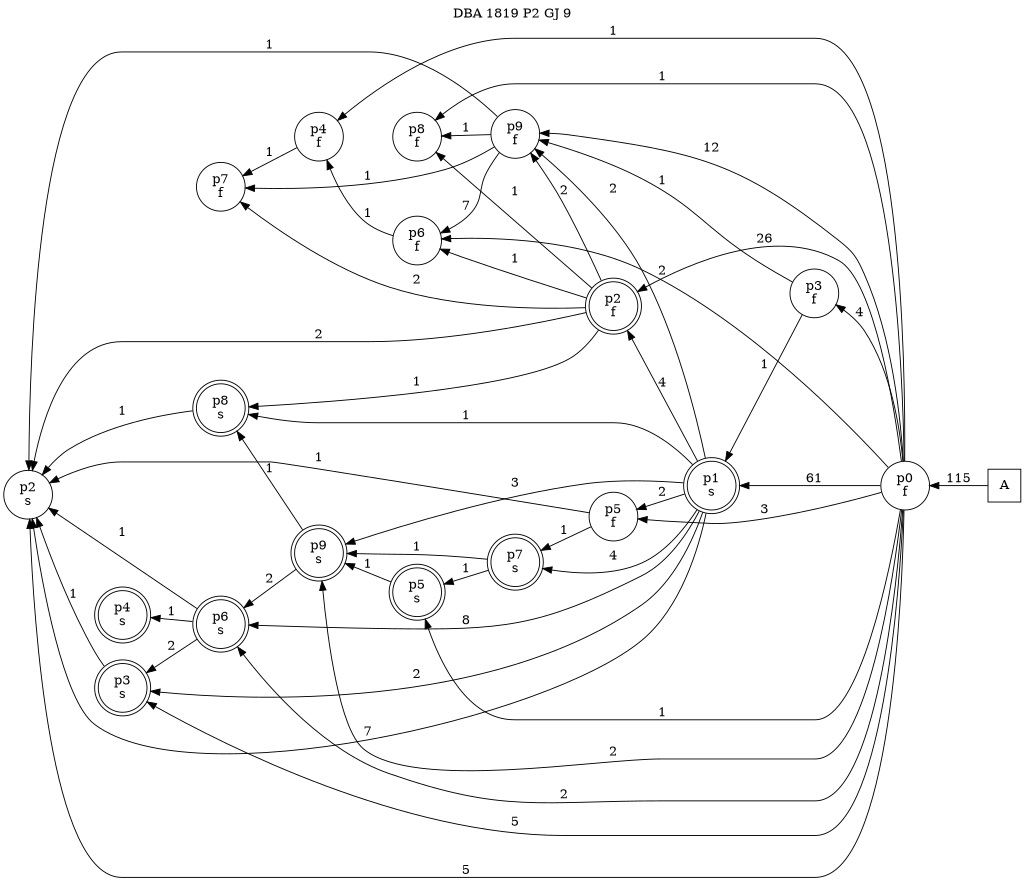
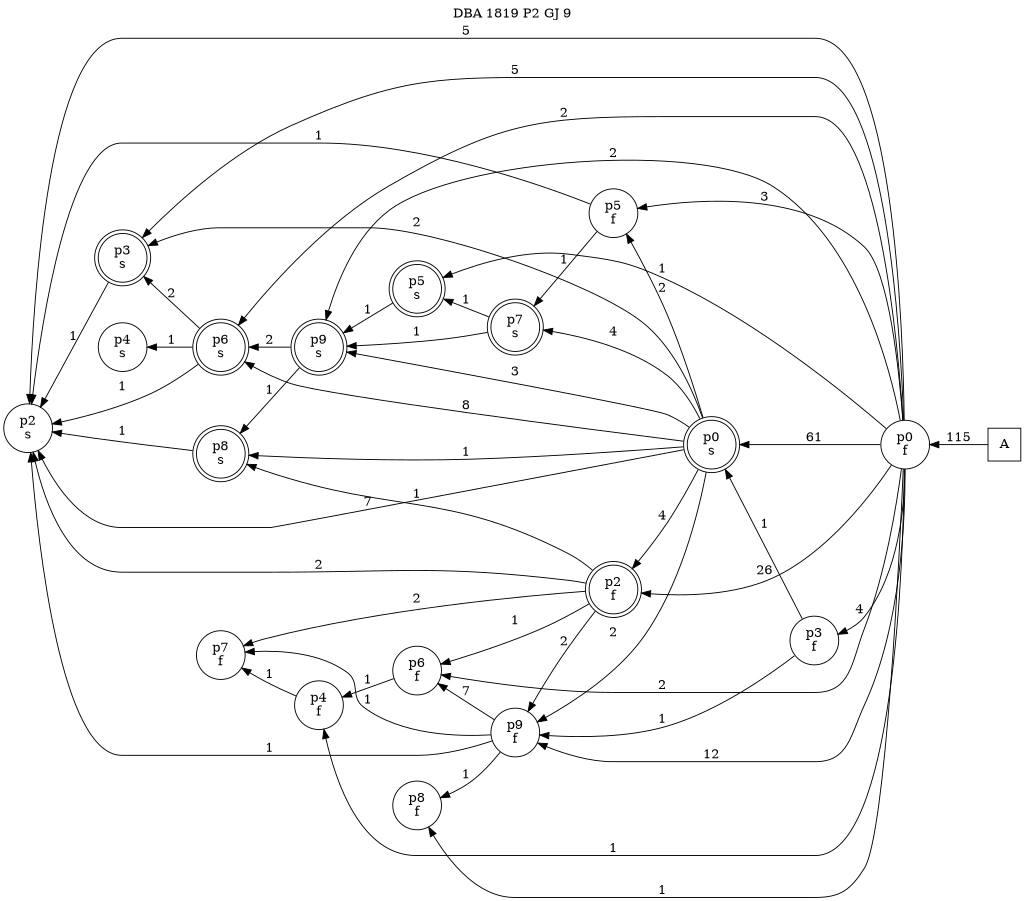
(517, 223) -> none
(712, 486) -> (712, 445)
(123, 615) -> (123, 347)
